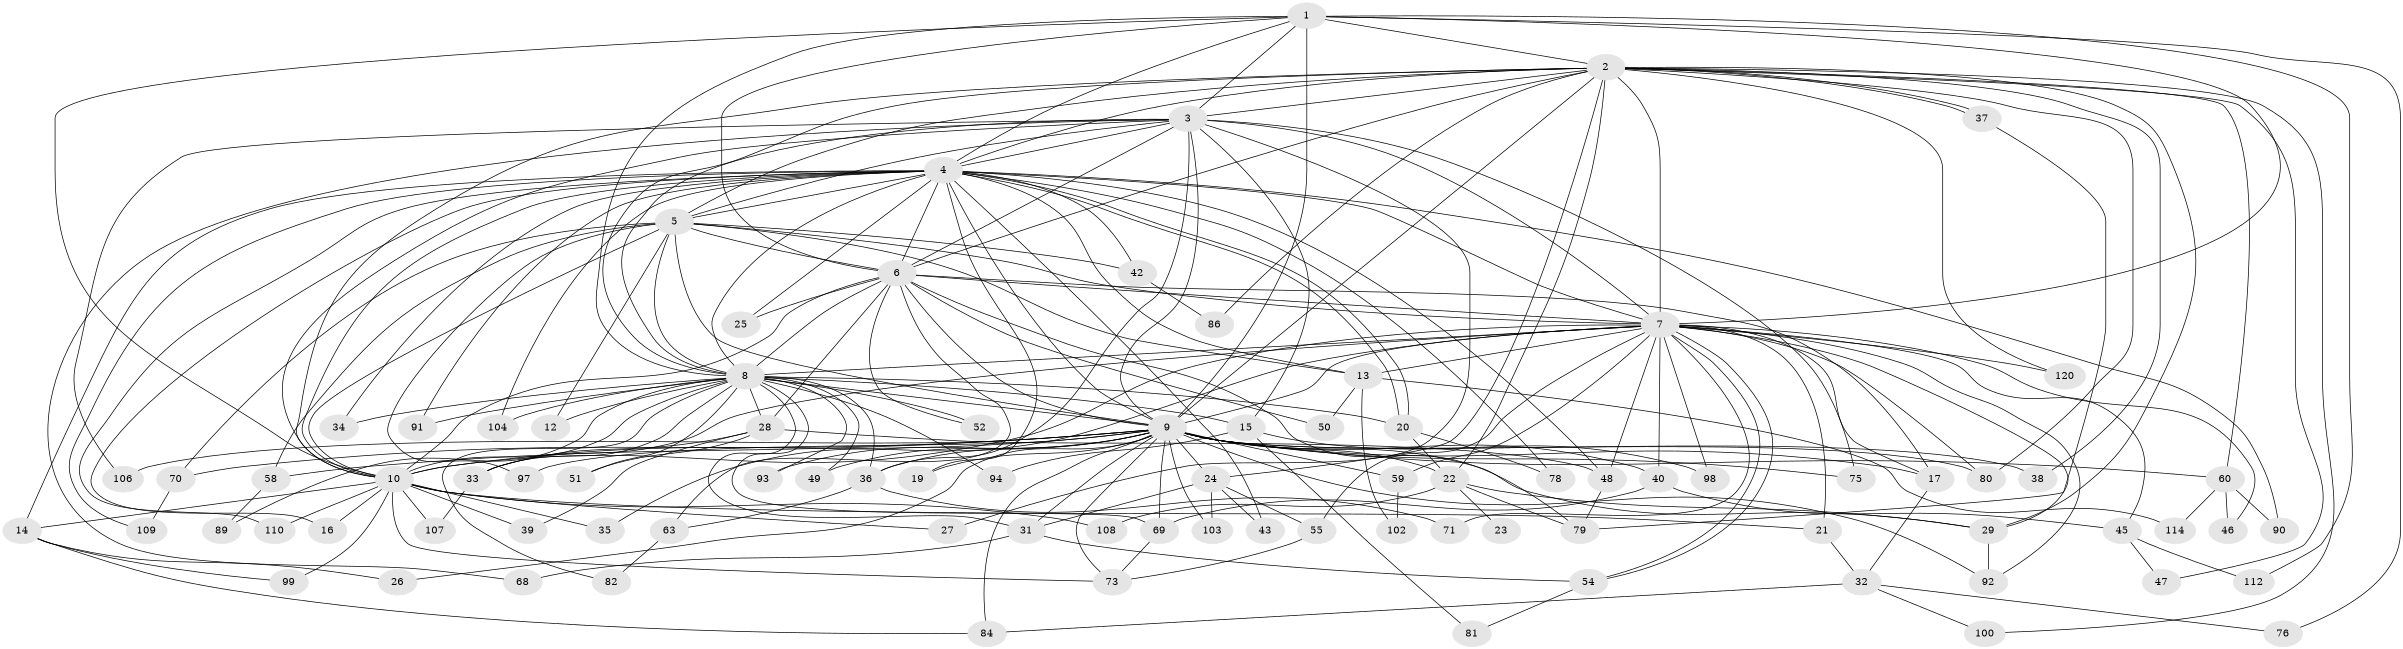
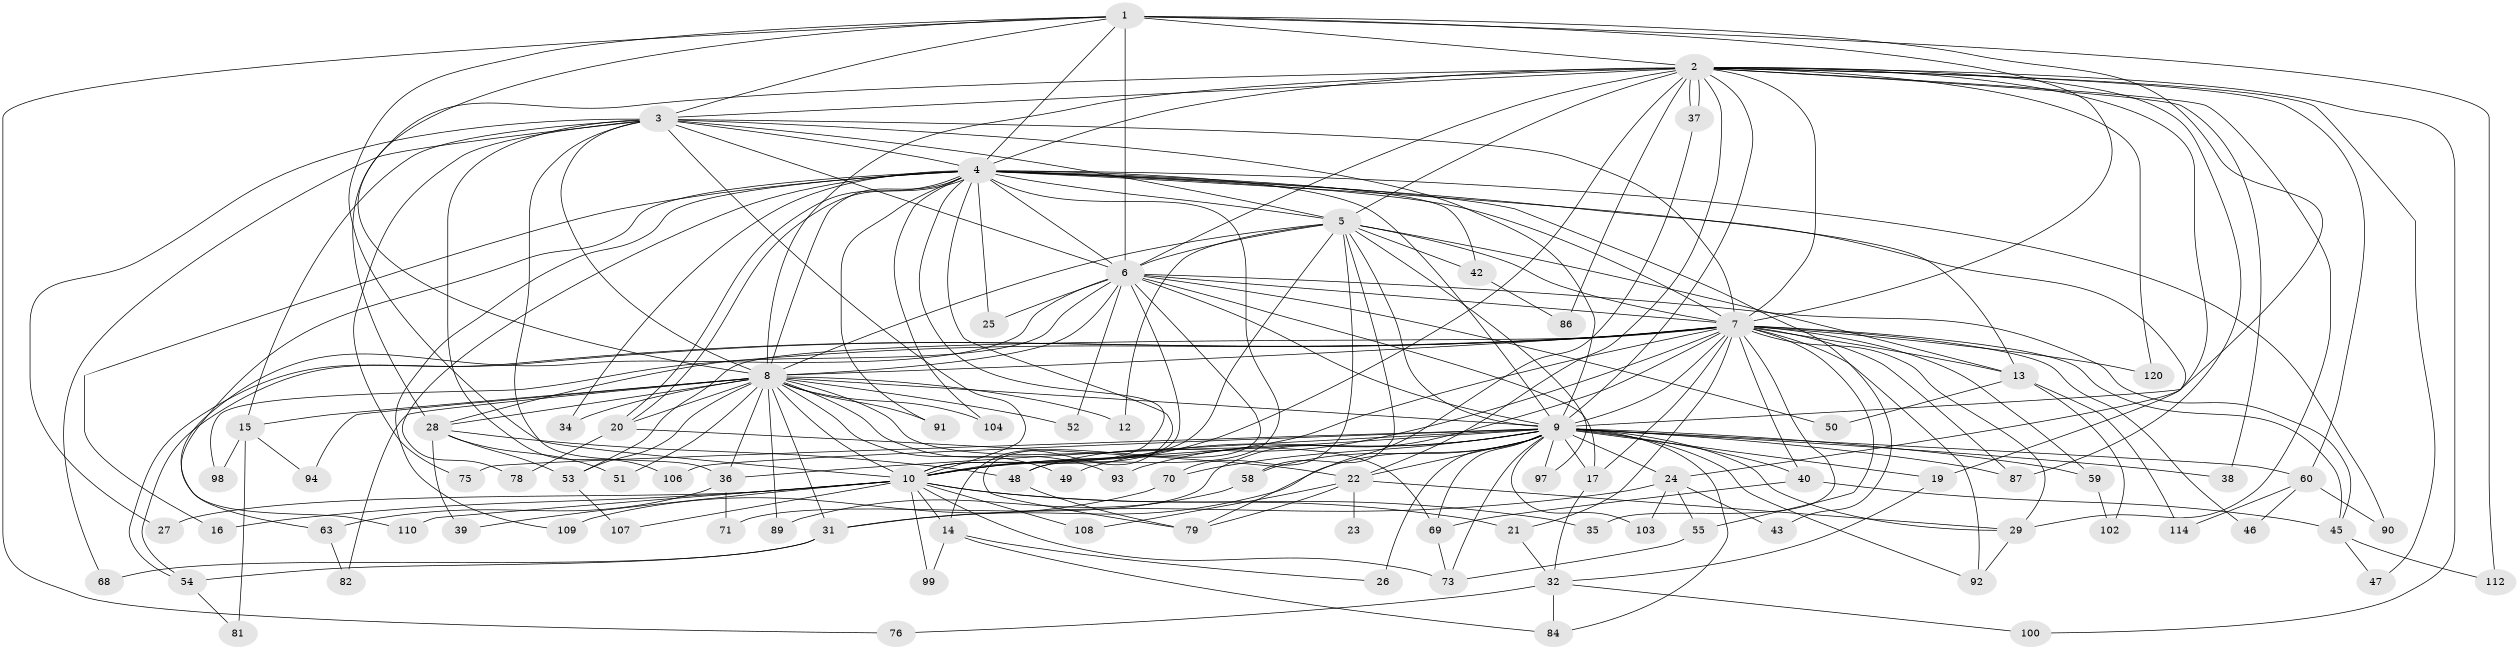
none -> (877, 89)
none -> (1824, 317)
(473, 479) -> (569, 479)
(1986, 479) -> (2016, 479)
none -> (1754, 556)
